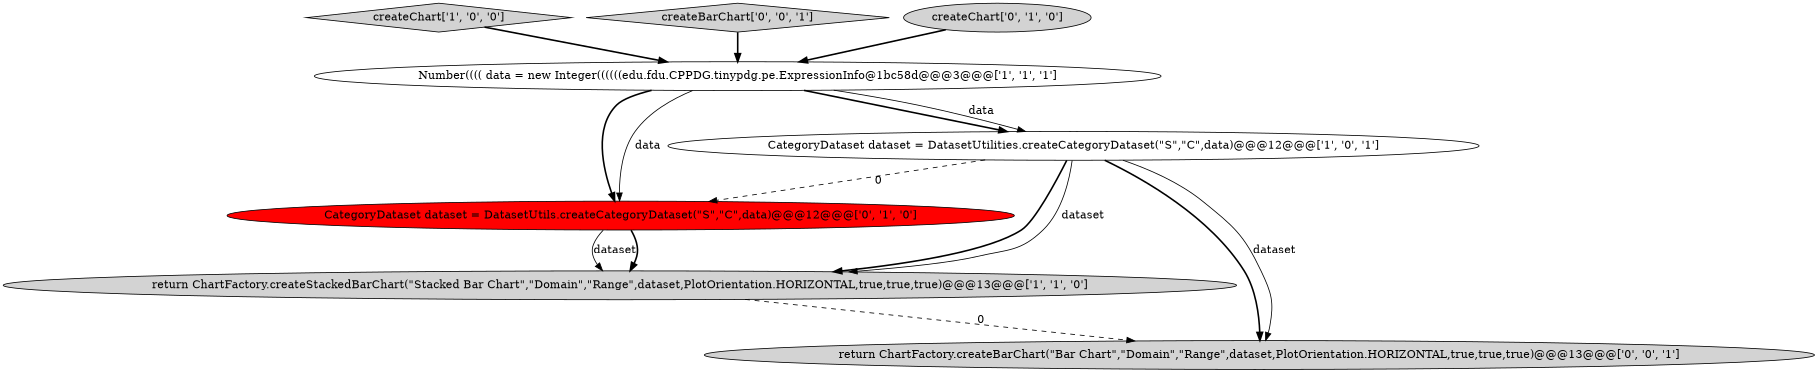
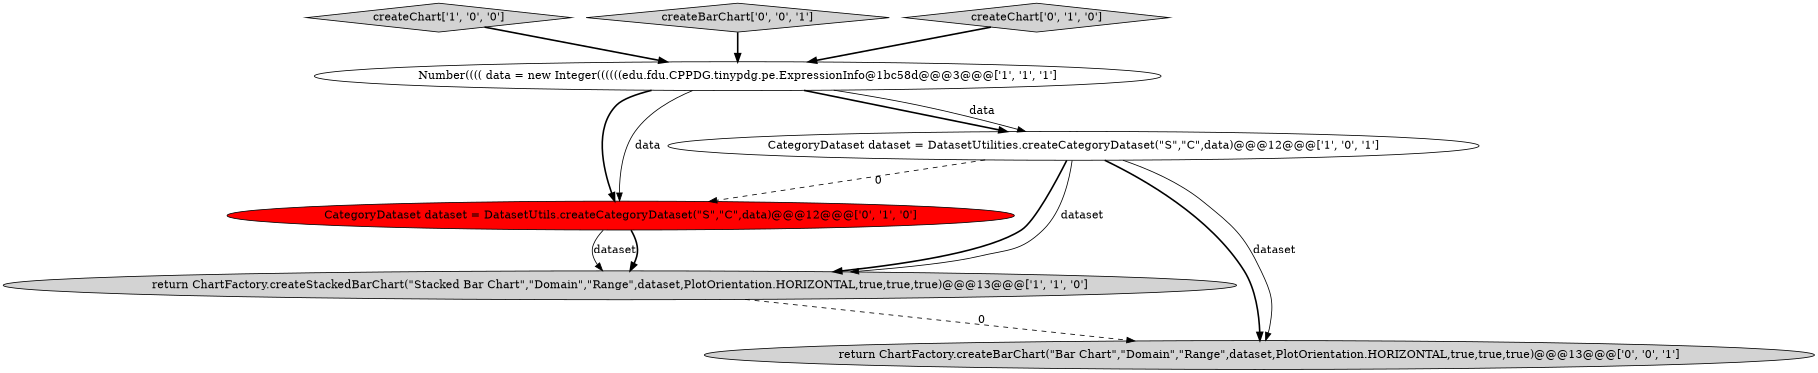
(997, 18) -> (1037, 18)
